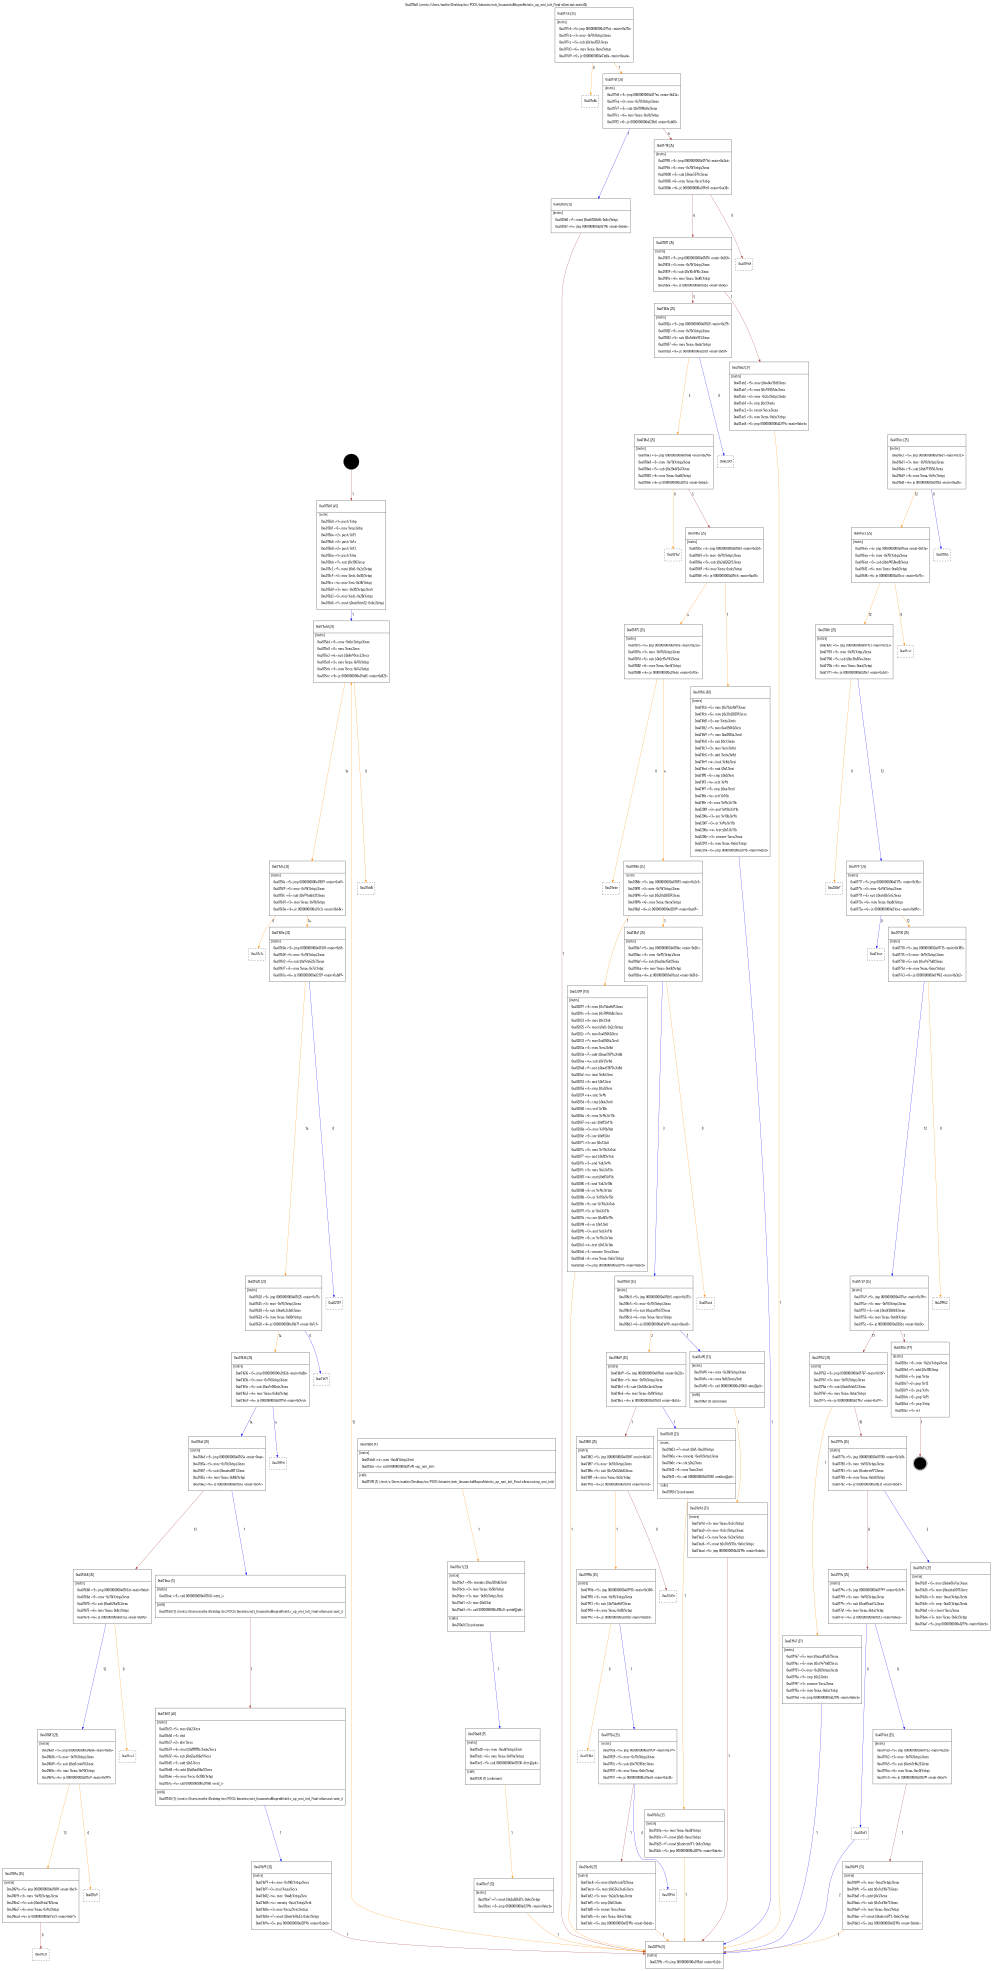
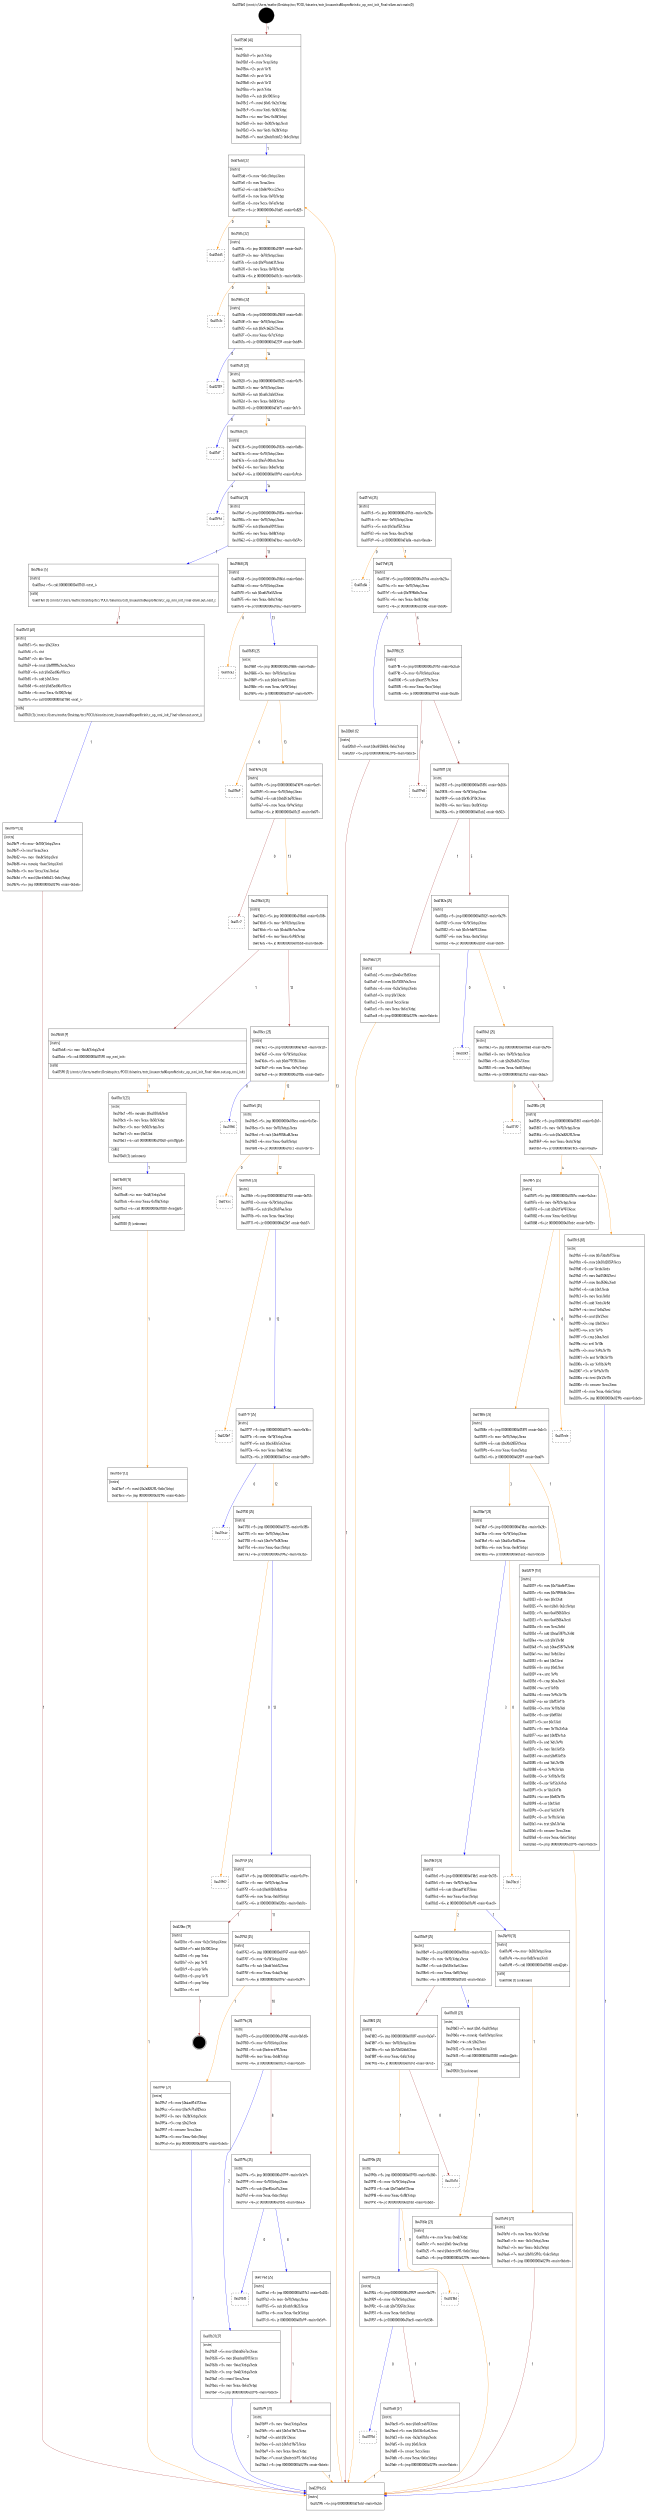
none -> (288, 923)
(817, 1928) -> (242, 2466)
